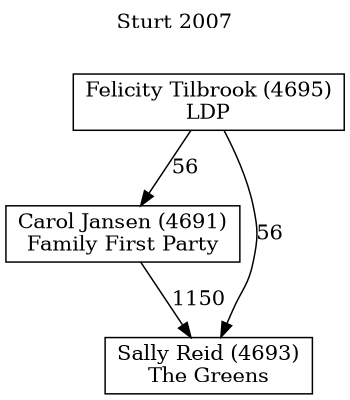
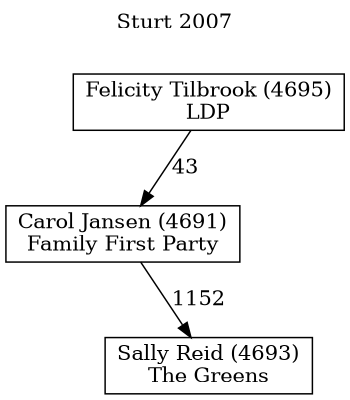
(186, 168) -> (186, 168)
(257, 227) -> none
(199, 300) -> (199, 300)
